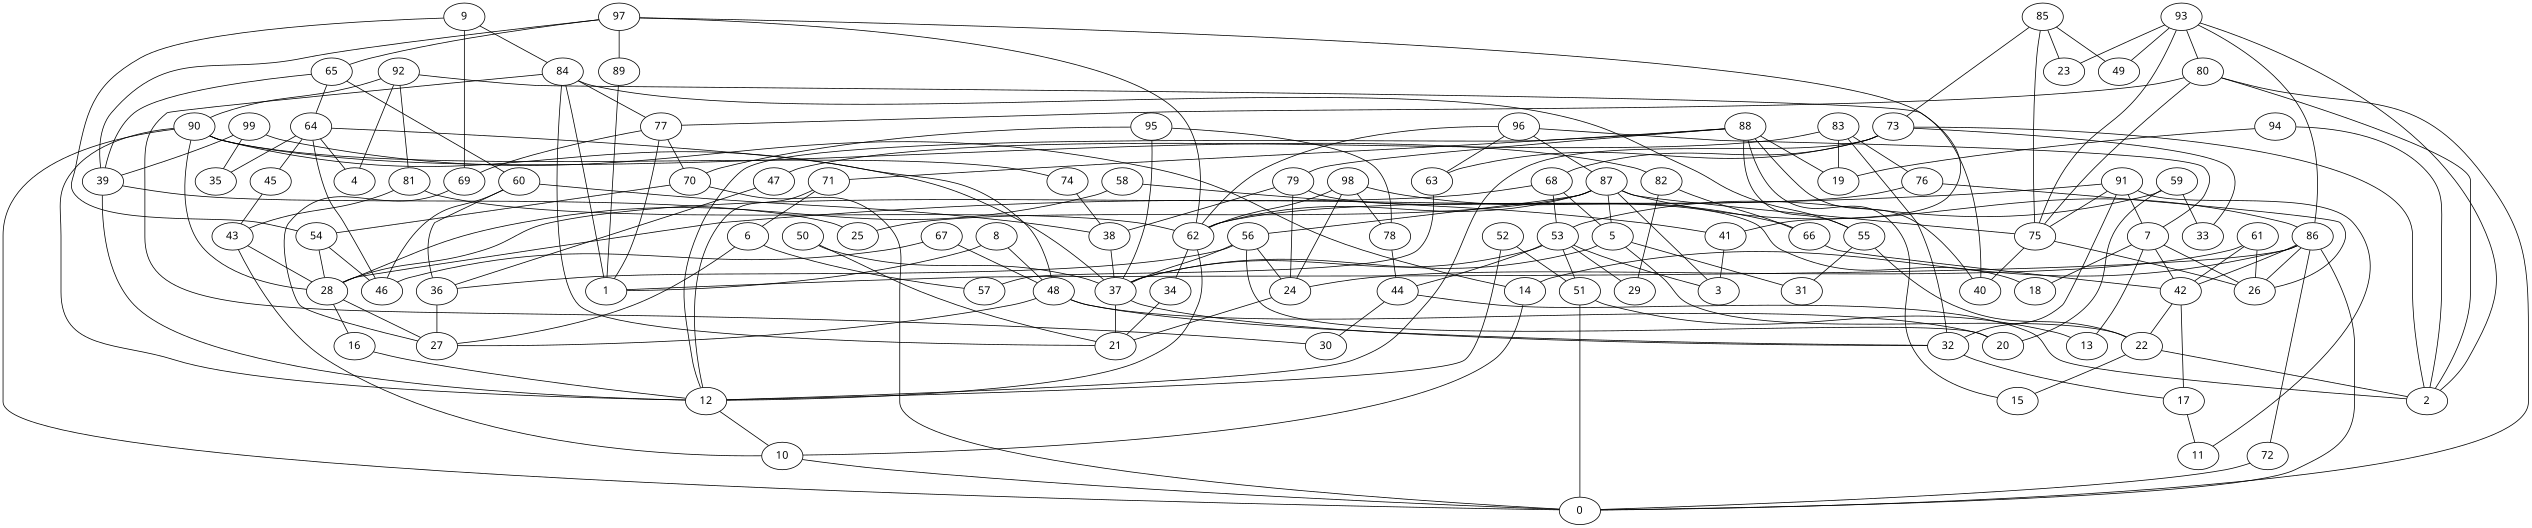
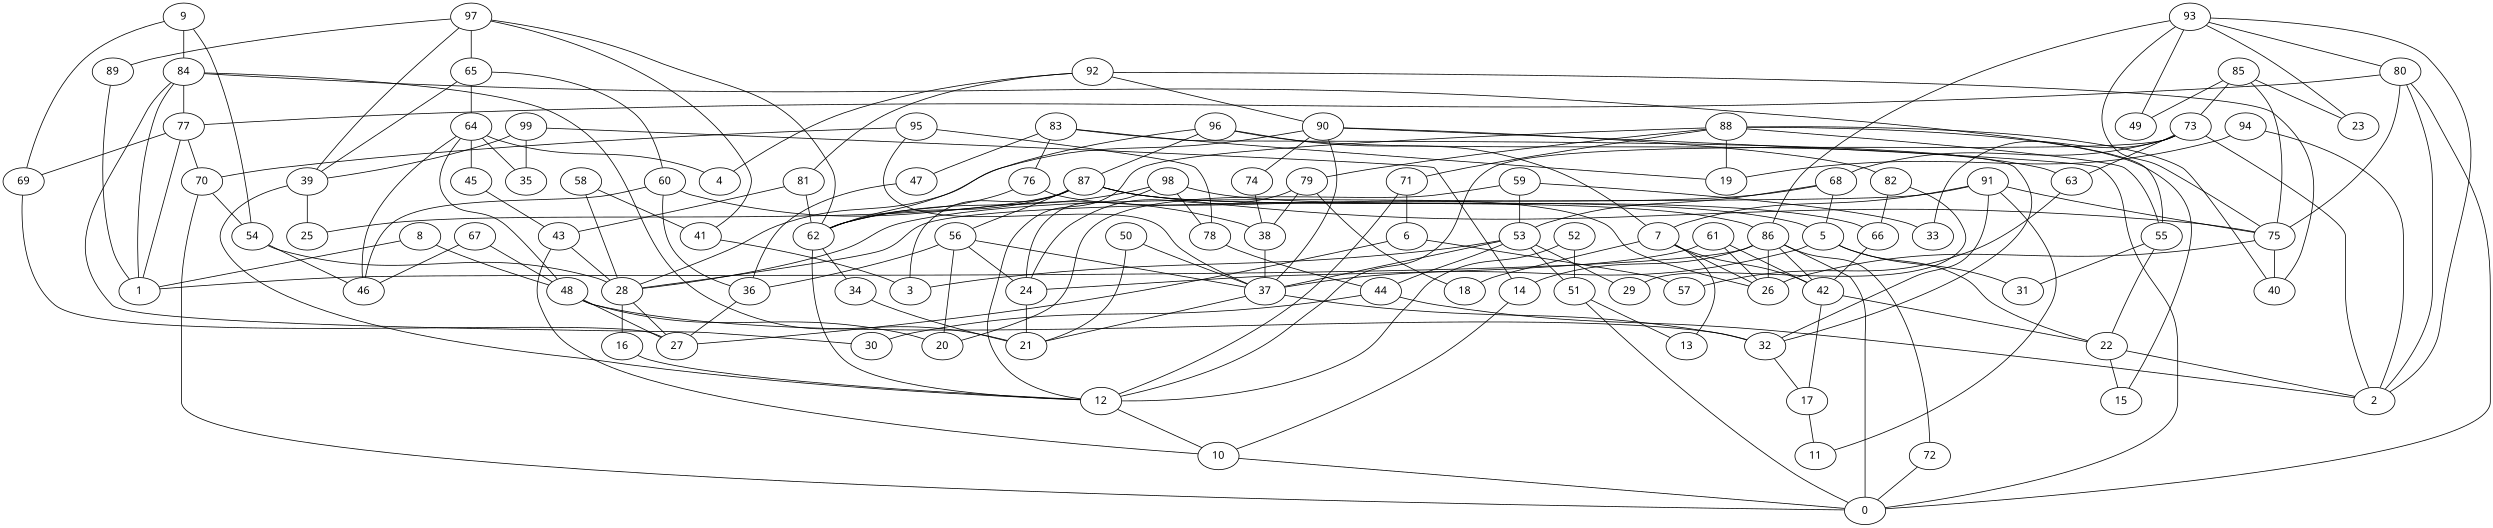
(239, 373) -> none
